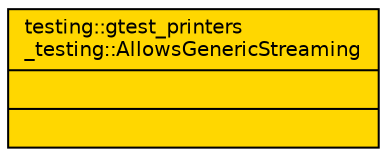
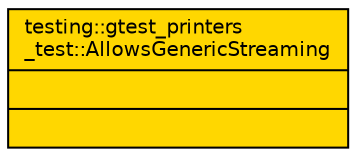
(193, 50) -> (178, 50)
